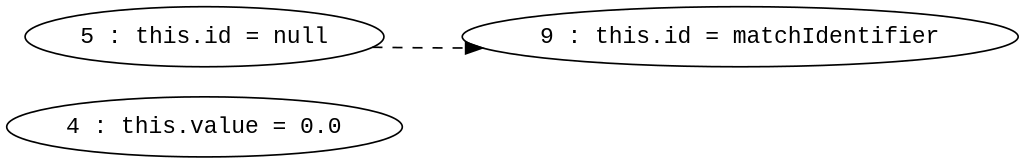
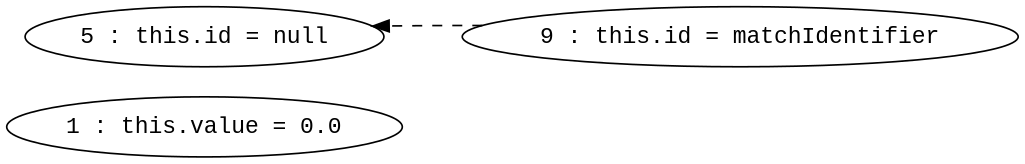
(419, 48) -> (436, 26)
(205, 127) -> (205, 127)
